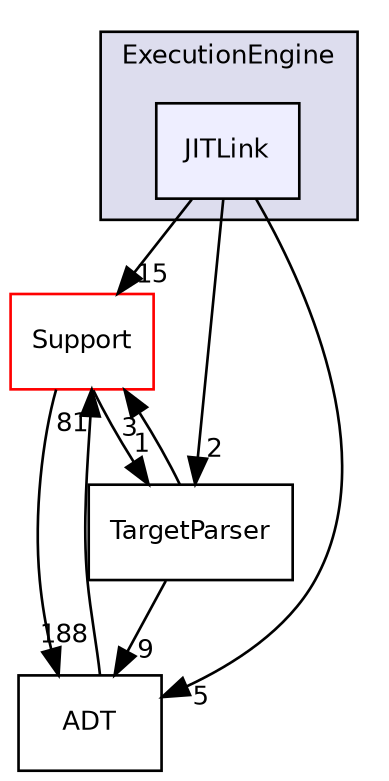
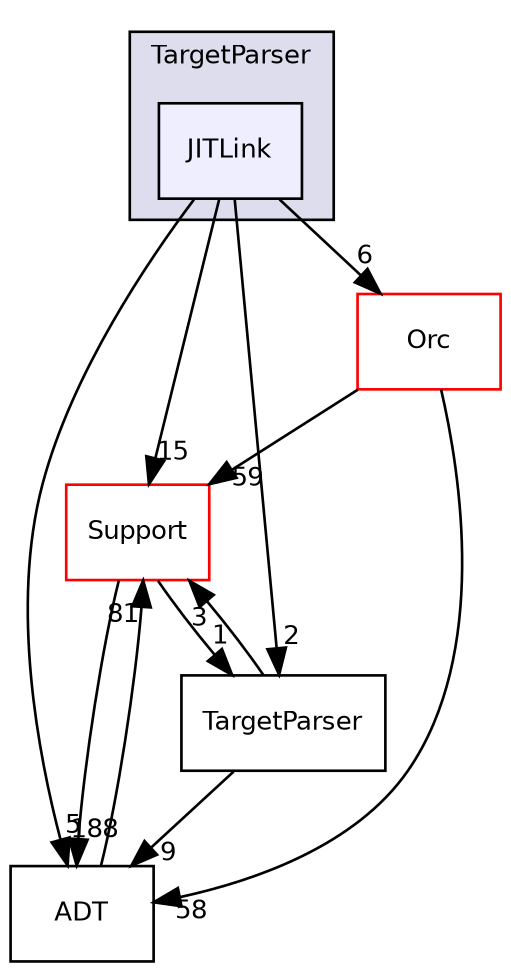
(229, 57) -> (232, 57)
none -> (429, 342)
